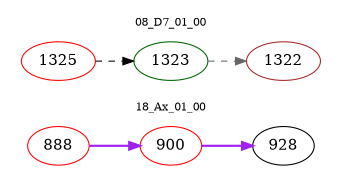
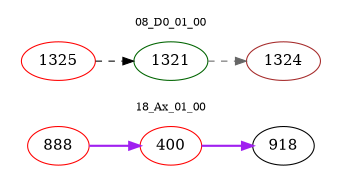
(171, 23) -> (171, 23)
(171, 61) -> (171, 61)
(283, 61) -> (283, 61)
(171, 146) -> (171, 146)
(283, 146) -> (283, 146)
